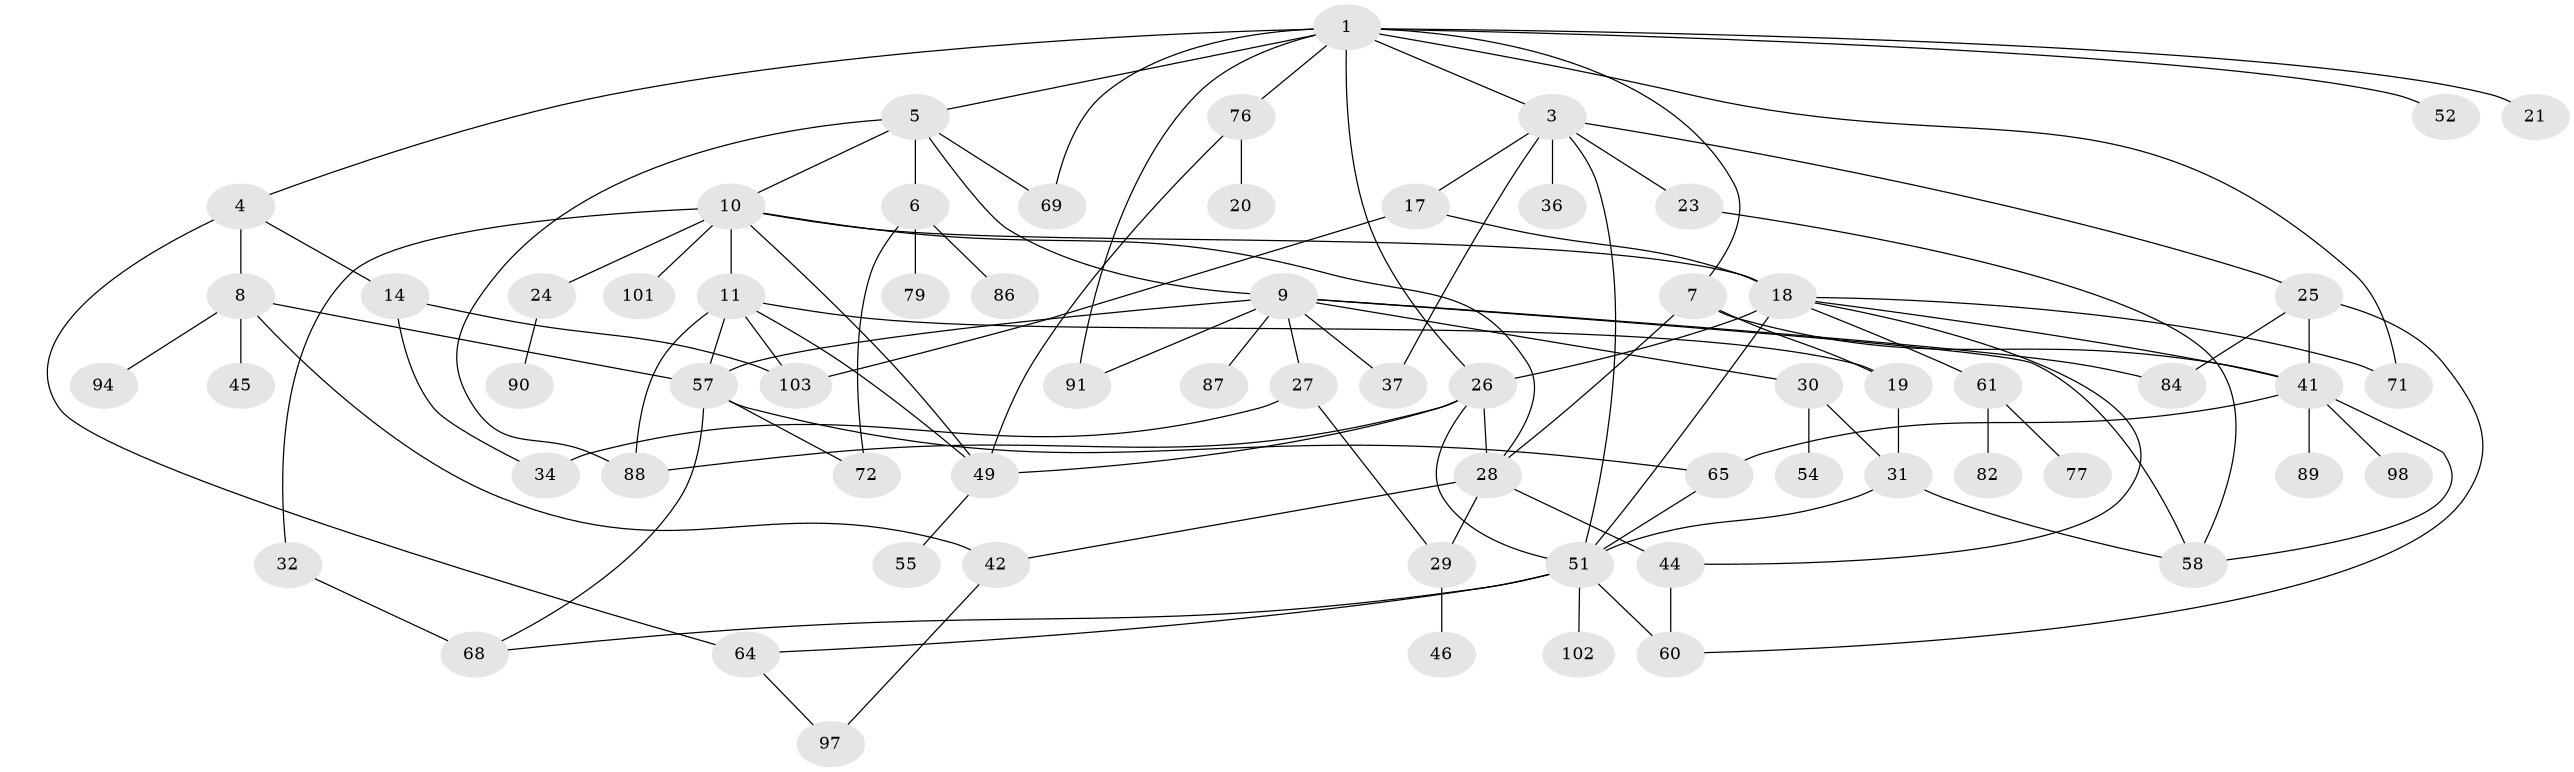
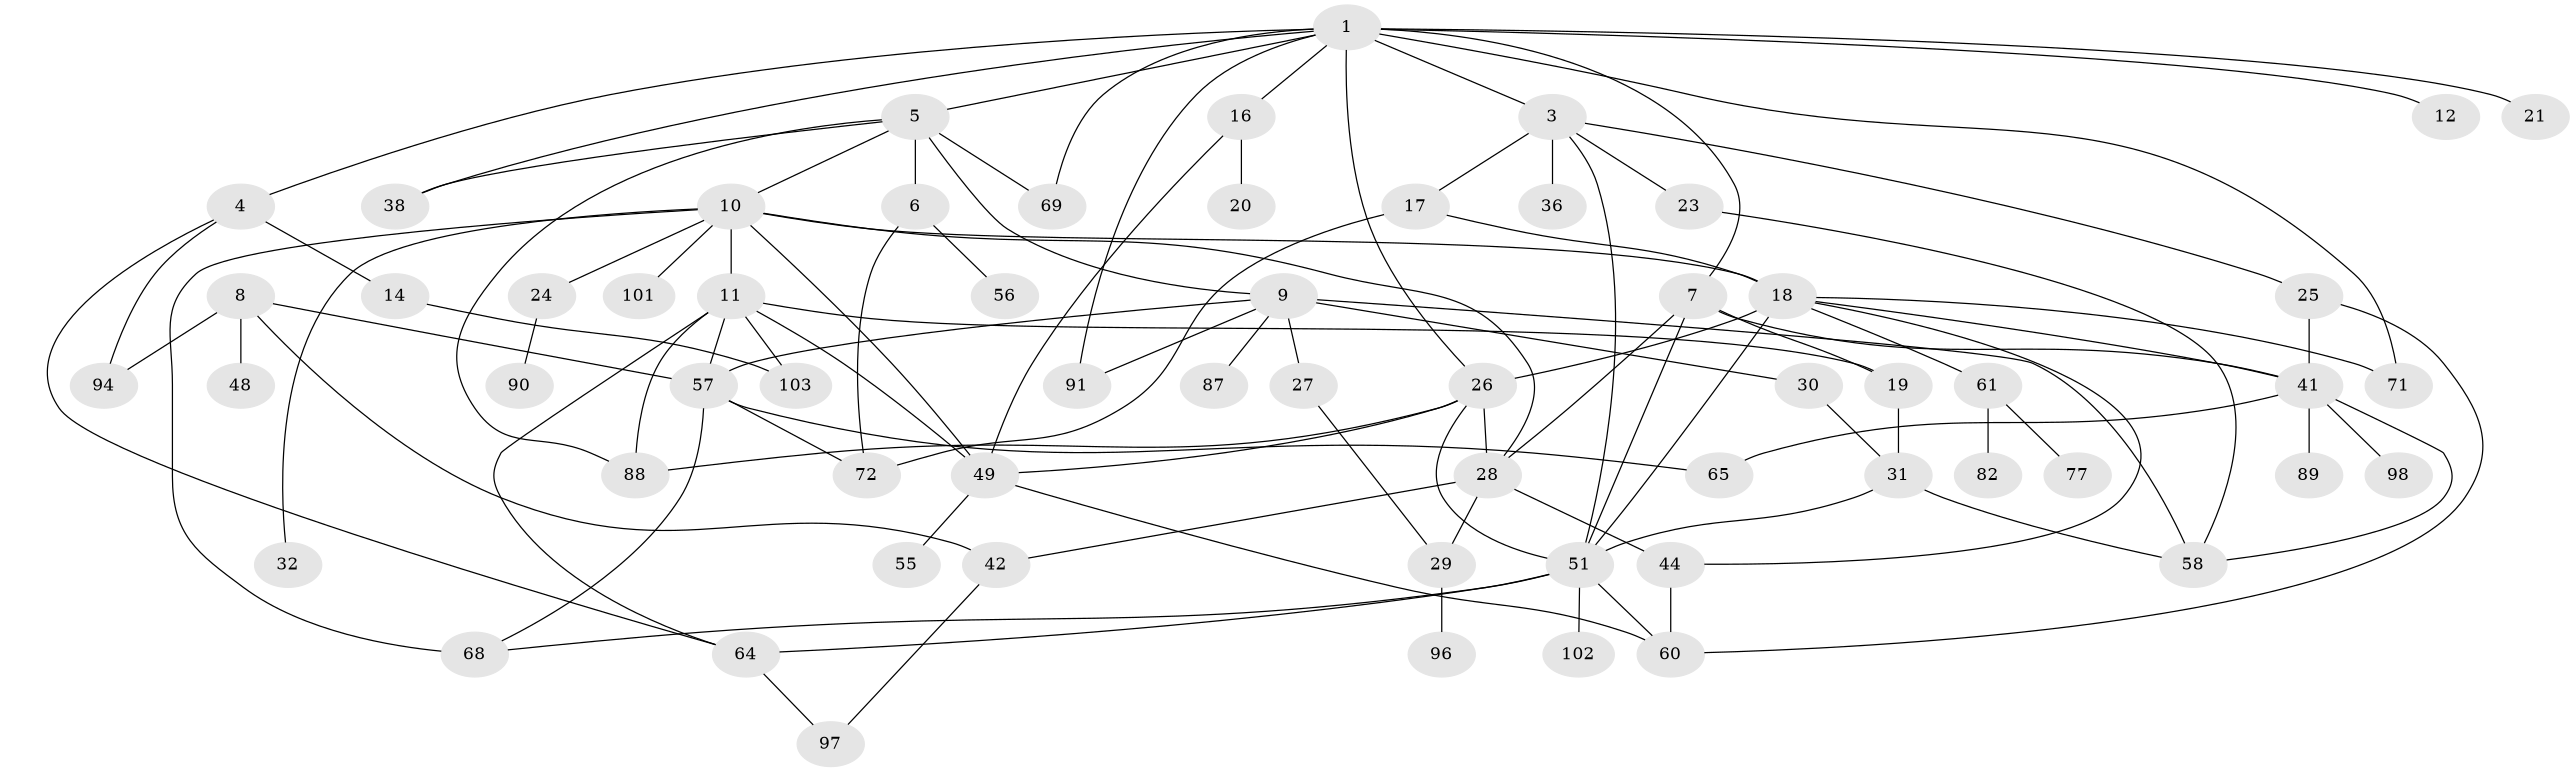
(1241, 117) -> (1241, 117)
(2446, 117) -> (2446, 117)
none -> (395, 207)
(241, 252) -> (149, 282)
(915, 296) -> none
(1005, 296) -> (1005, 296)
(1108, 301) -> (1161, 374)
(241, 386) -> (241, 386)
(1393, 386) -> none
(2172, 386) -> none
(546, 475) -> none
(1809, 475) -> none
none -> (495, 483)
(1650, 520) -> (1637, 431)
none -> (1329, 571)
(382, 610) -> (180, 294)
(1442, 655) -> (1442, 655)
